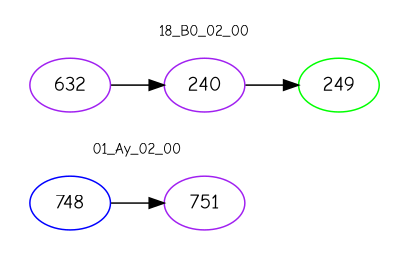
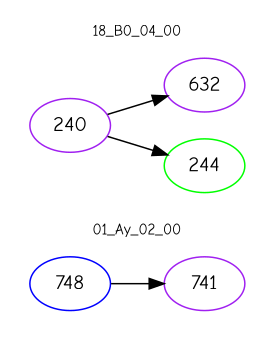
(205, 32) -> (137, 32)
(130, 85) -> (130, 107)
(339, 85) -> (205, 166)
(205, 203) -> (205, 284)
